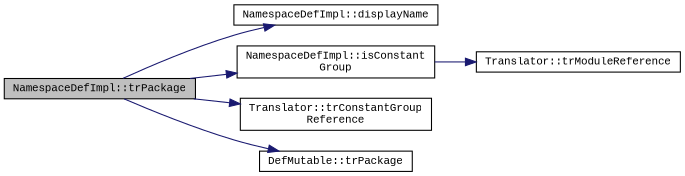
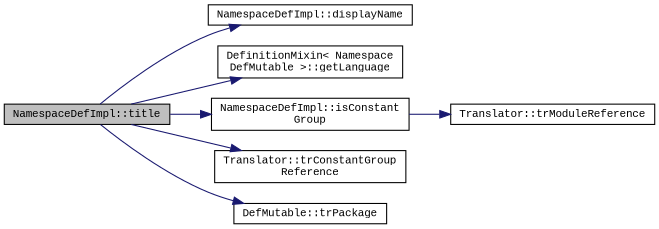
none -> (310, 62)
(100, 89) -> (87, 114)
